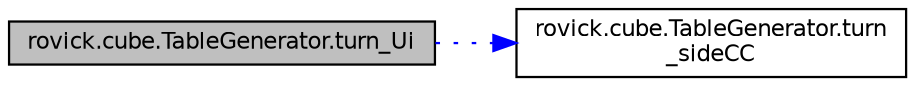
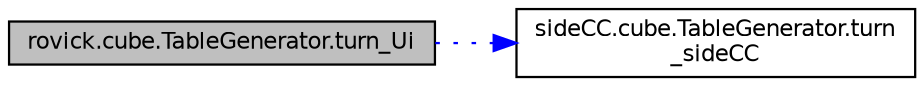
(711, 43) -> (716, 43)
